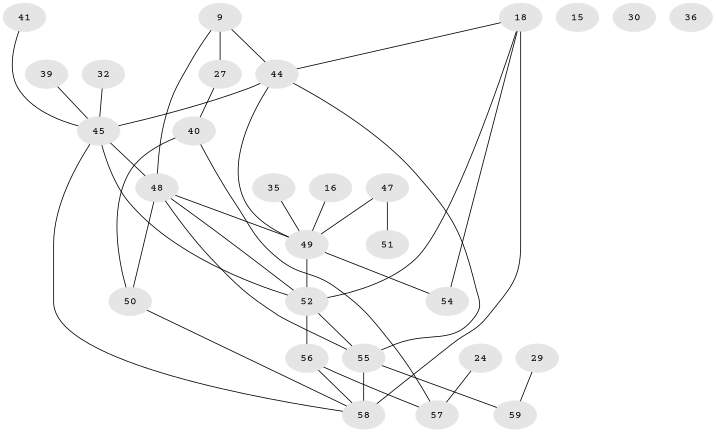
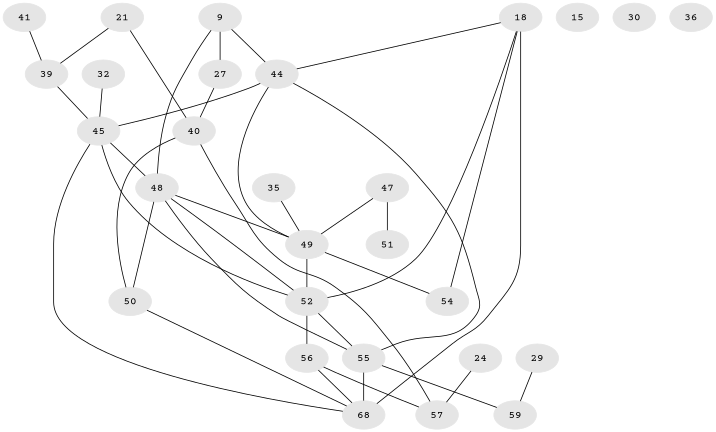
none -> (122, 17)
(22, 94) -> (36, 46)
(331, 188) -> none
(364, 415) -> (364, 415)
